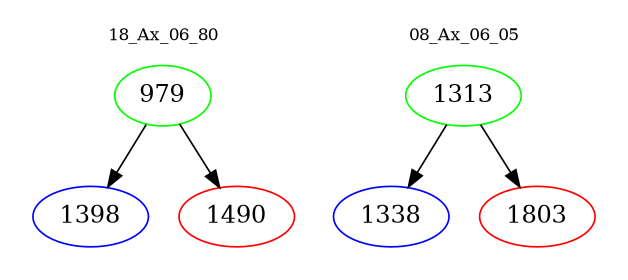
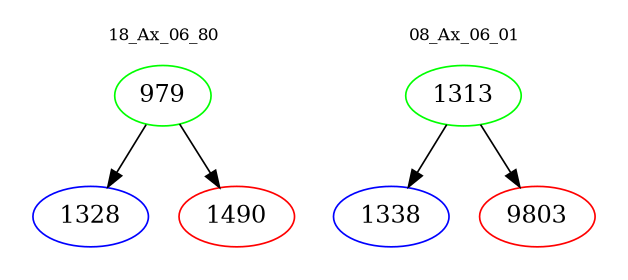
(464, 36) -> (464, 36)
(91, 217) -> (91, 217)
(537, 217) -> (537, 217)
